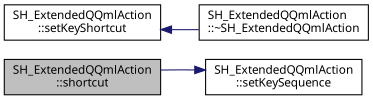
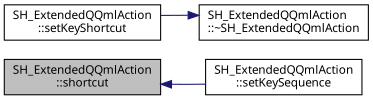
(185, 30) -> (174, 15)
(178, 70) -> (189, 84)
